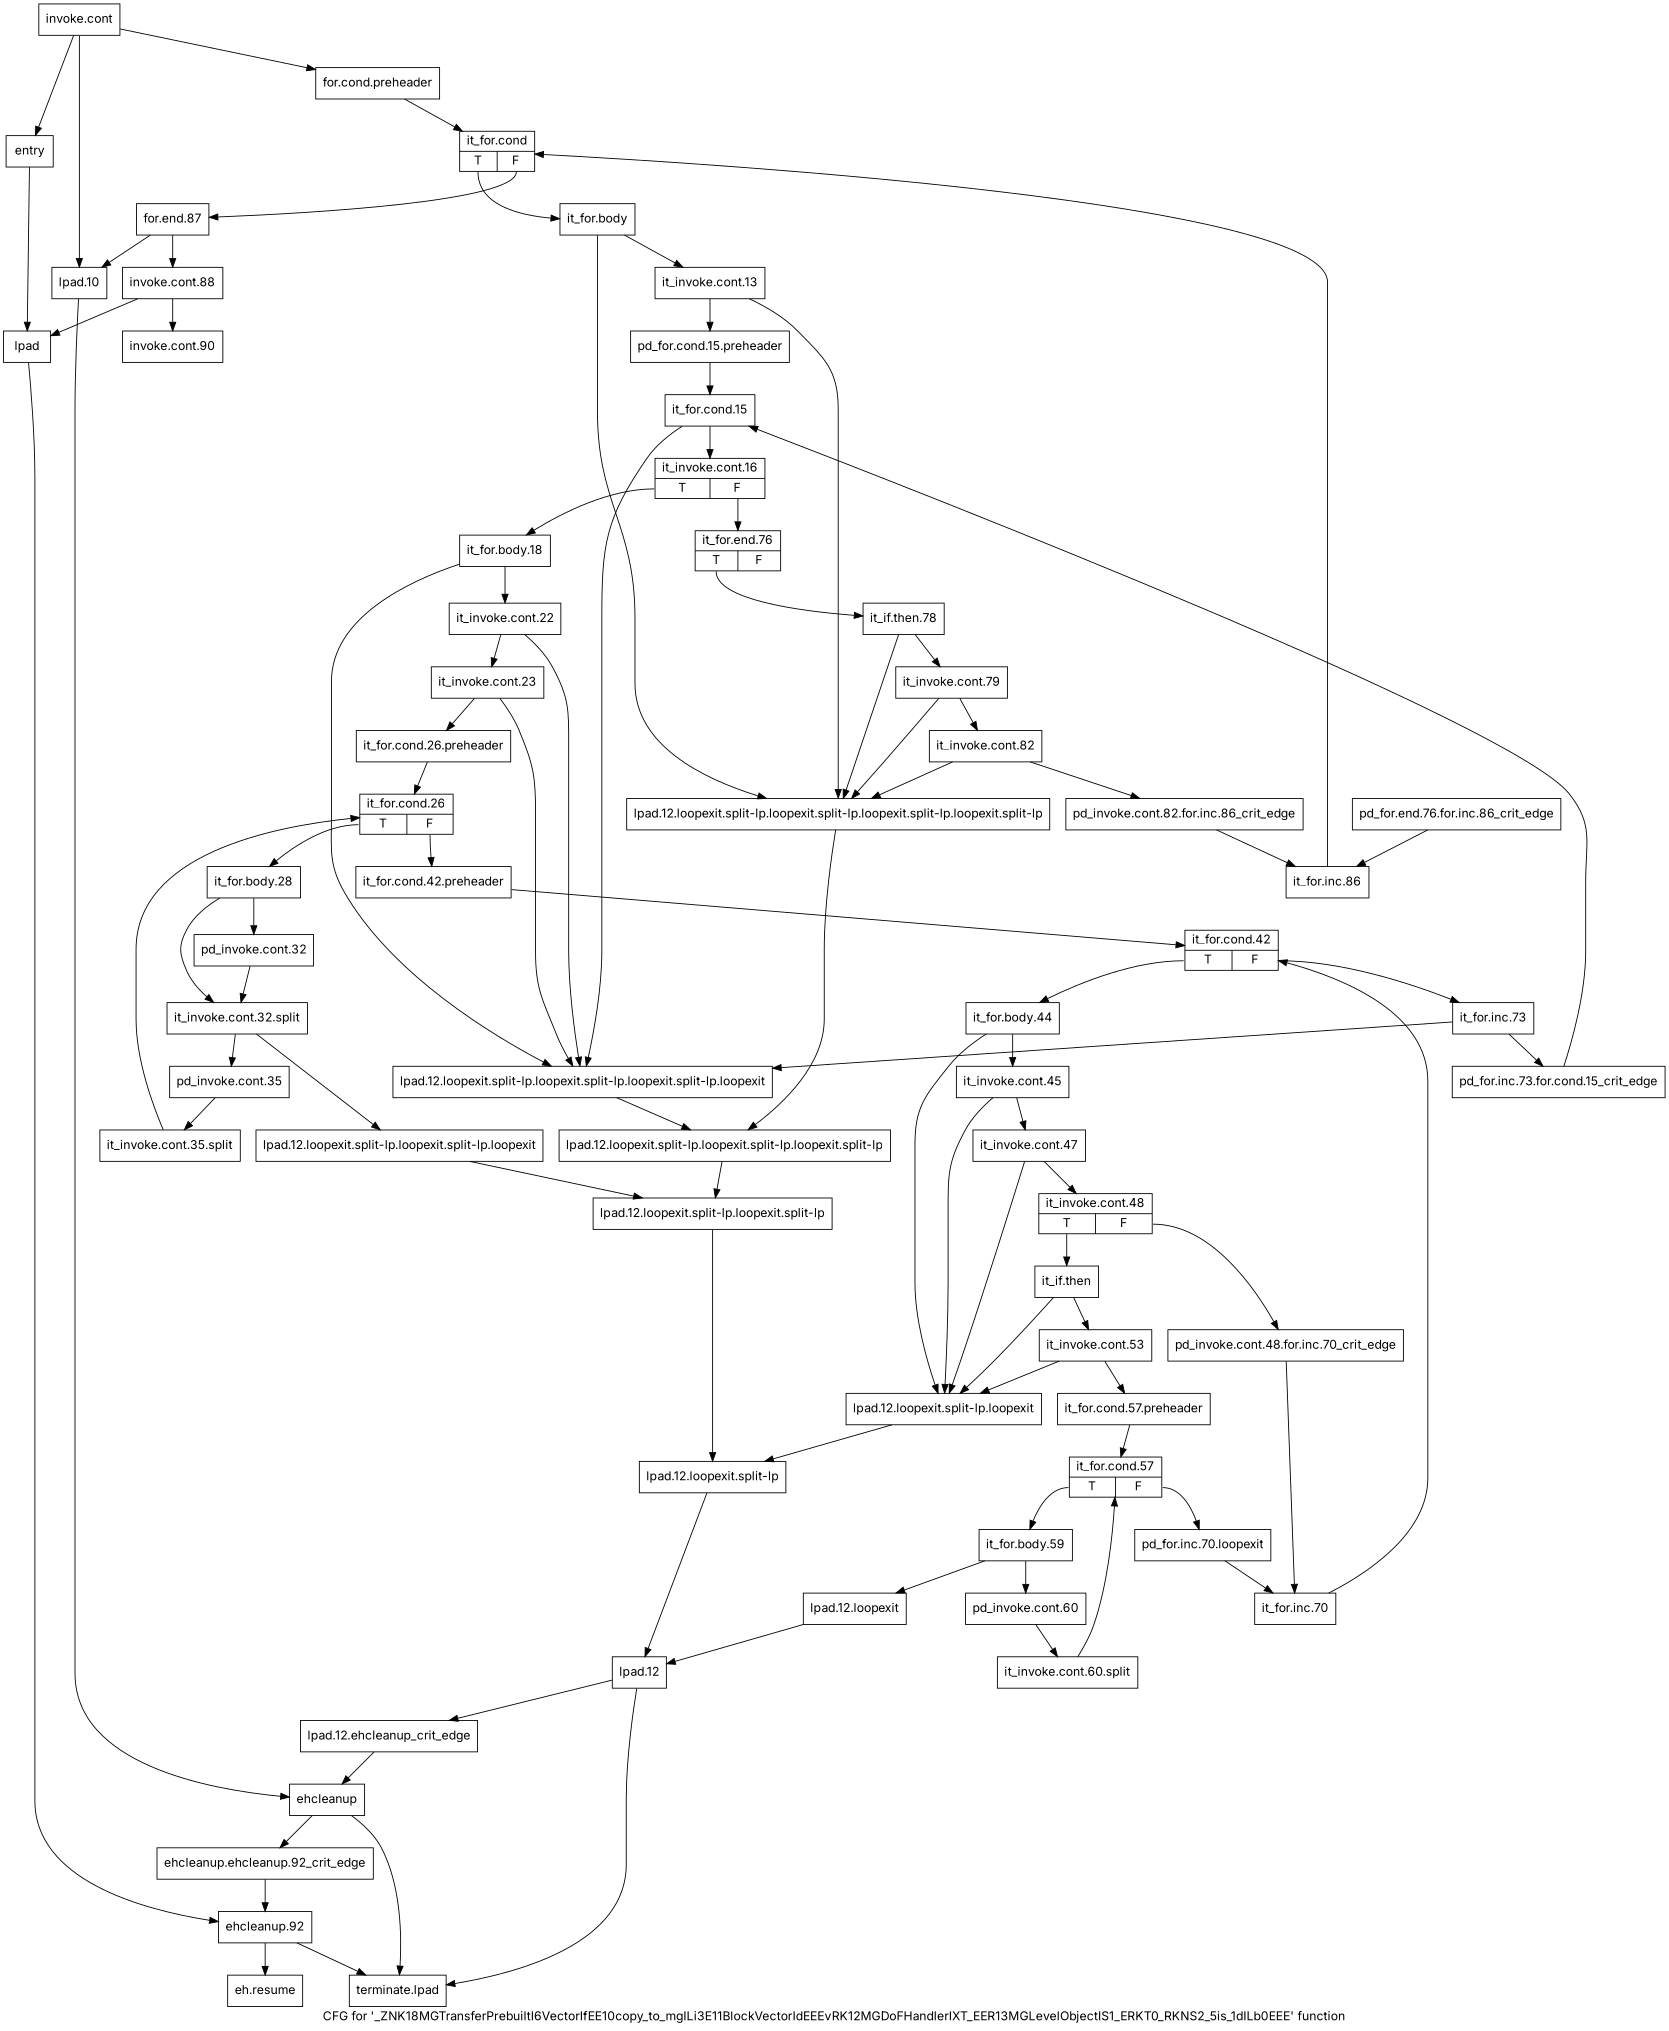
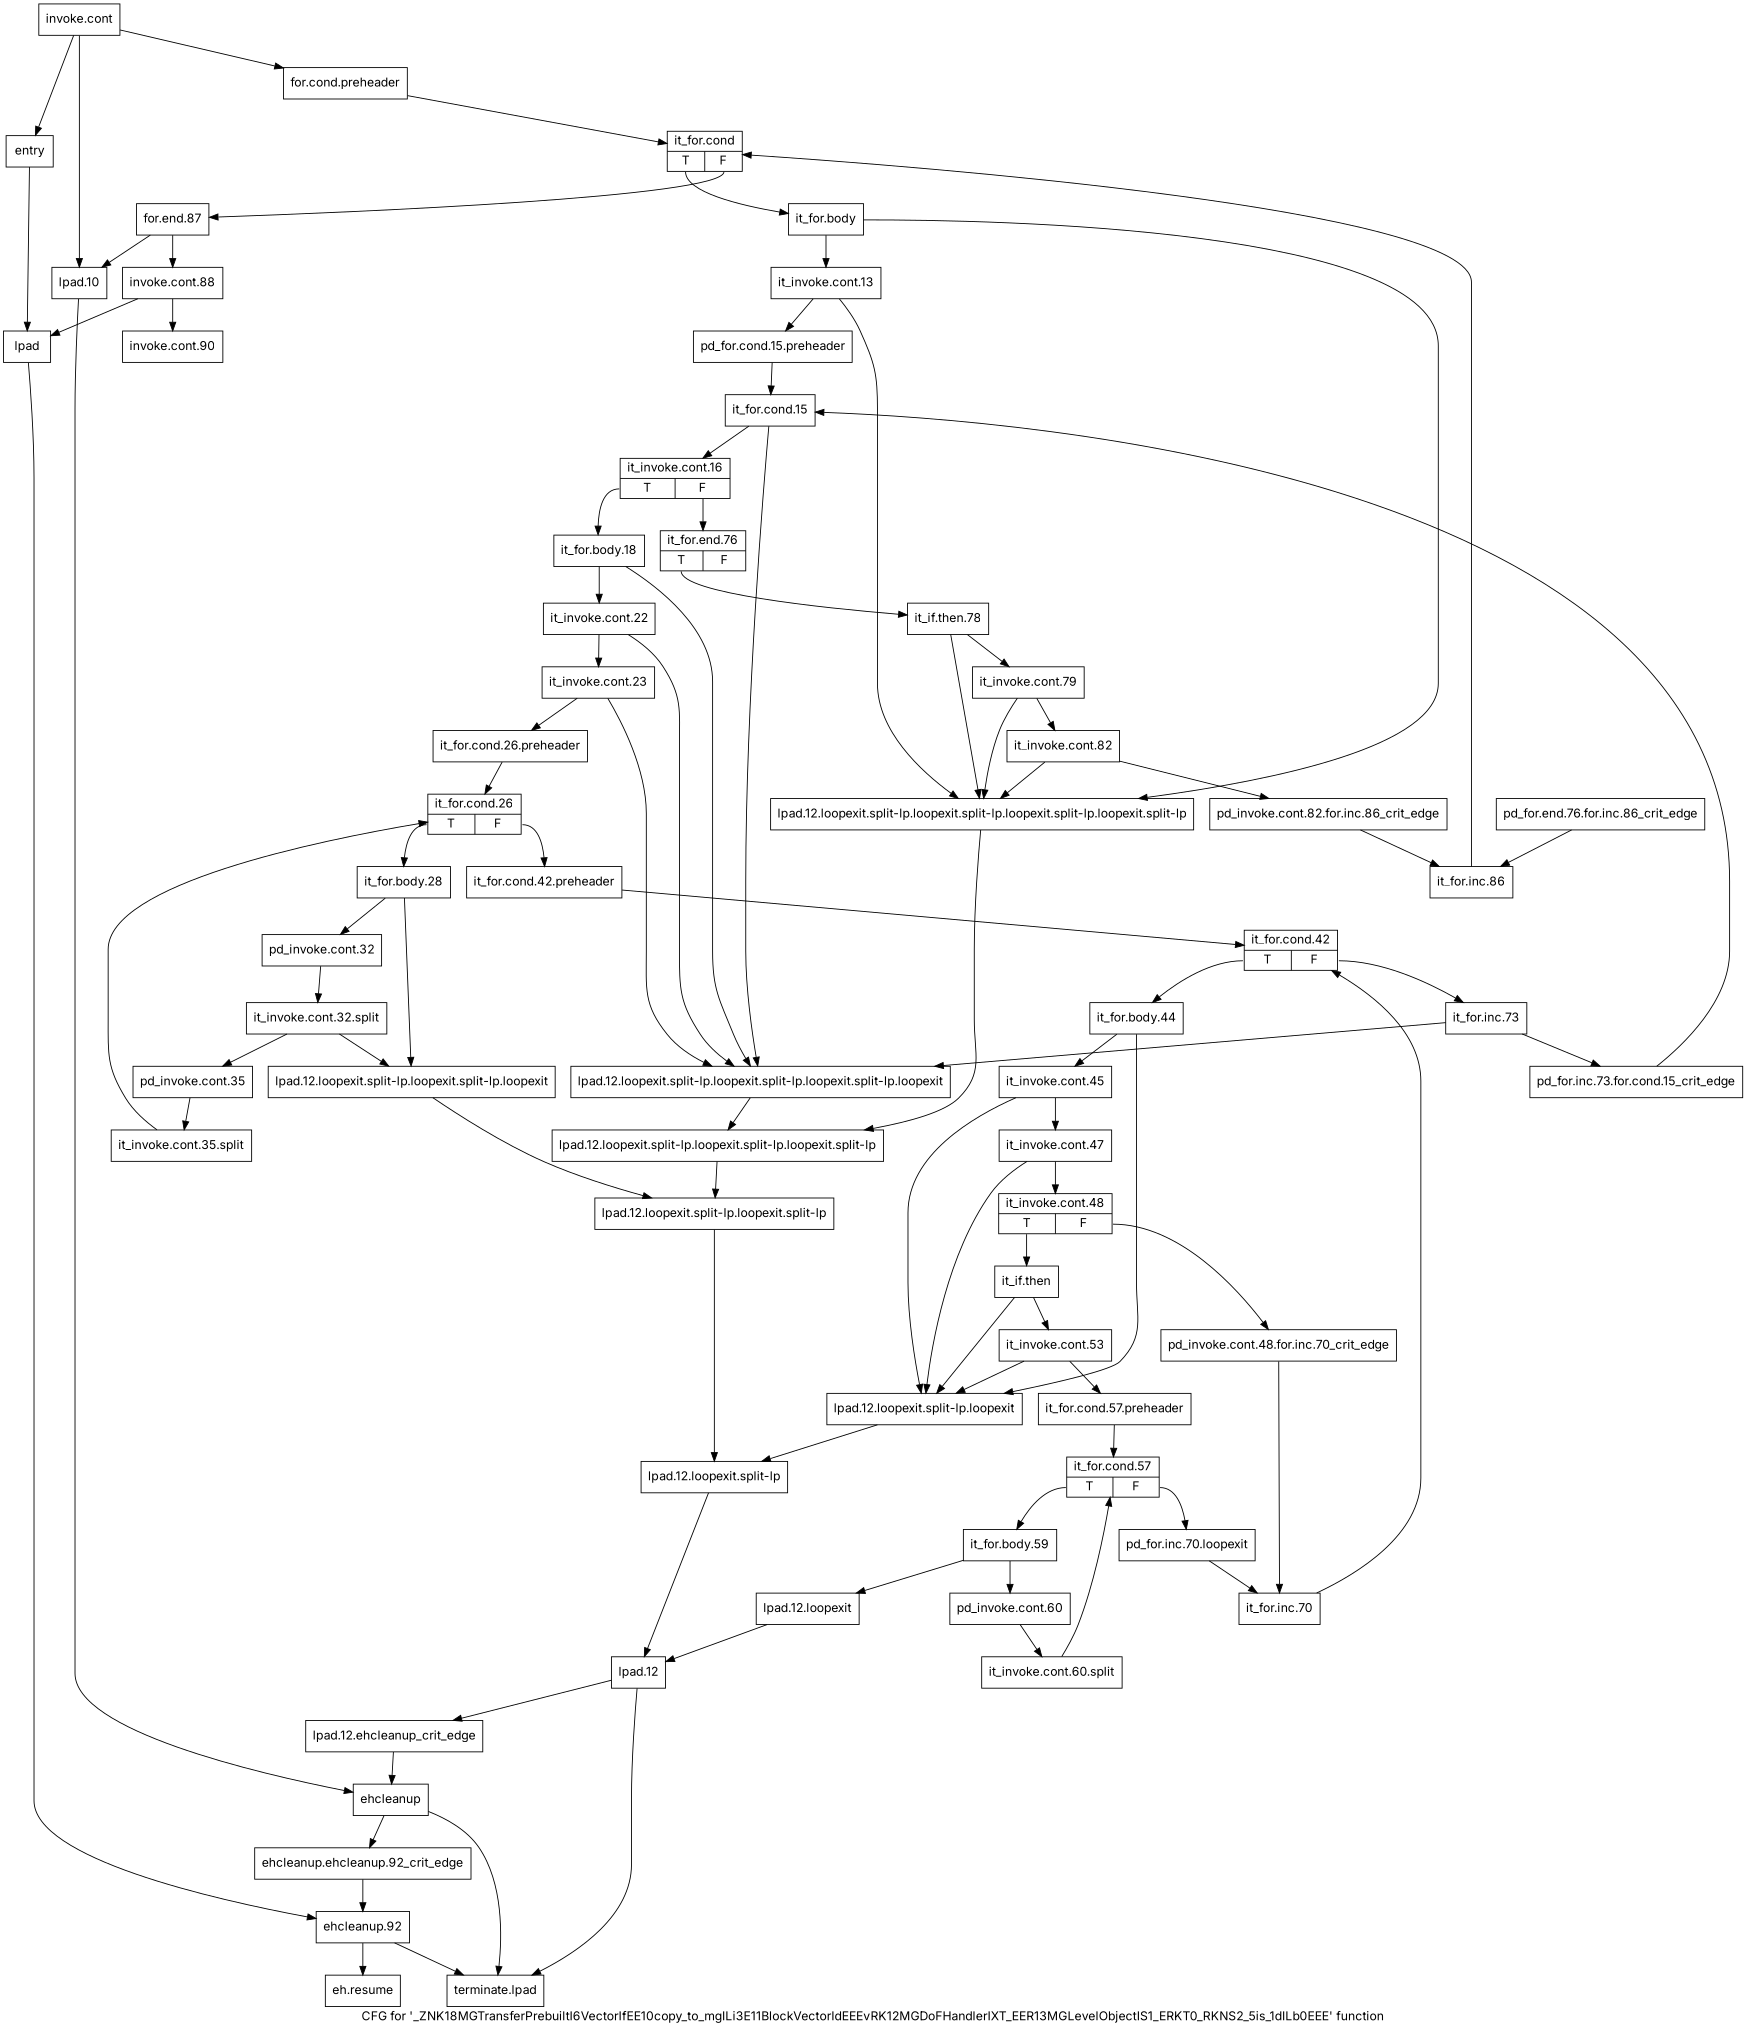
(181, 944) -> (408, 978)
